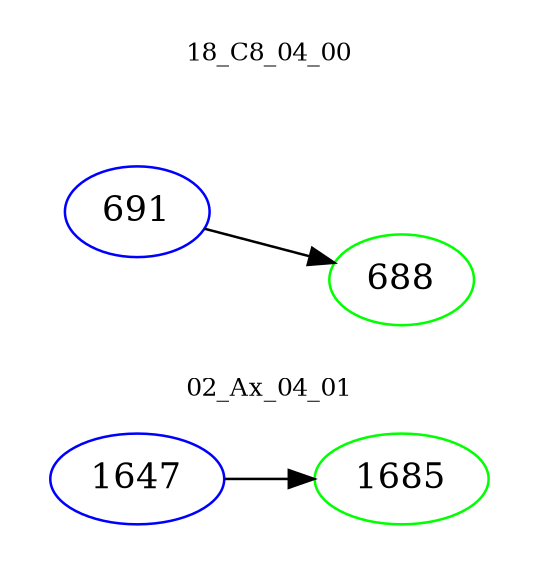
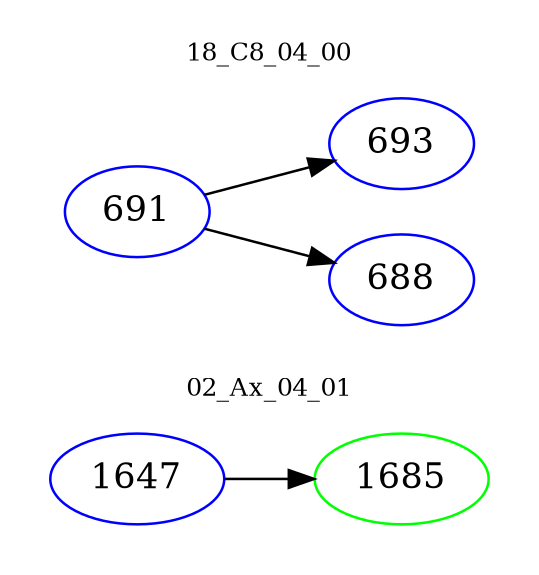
none -> (402, 144)
(402, 280) -> (402, 280)
